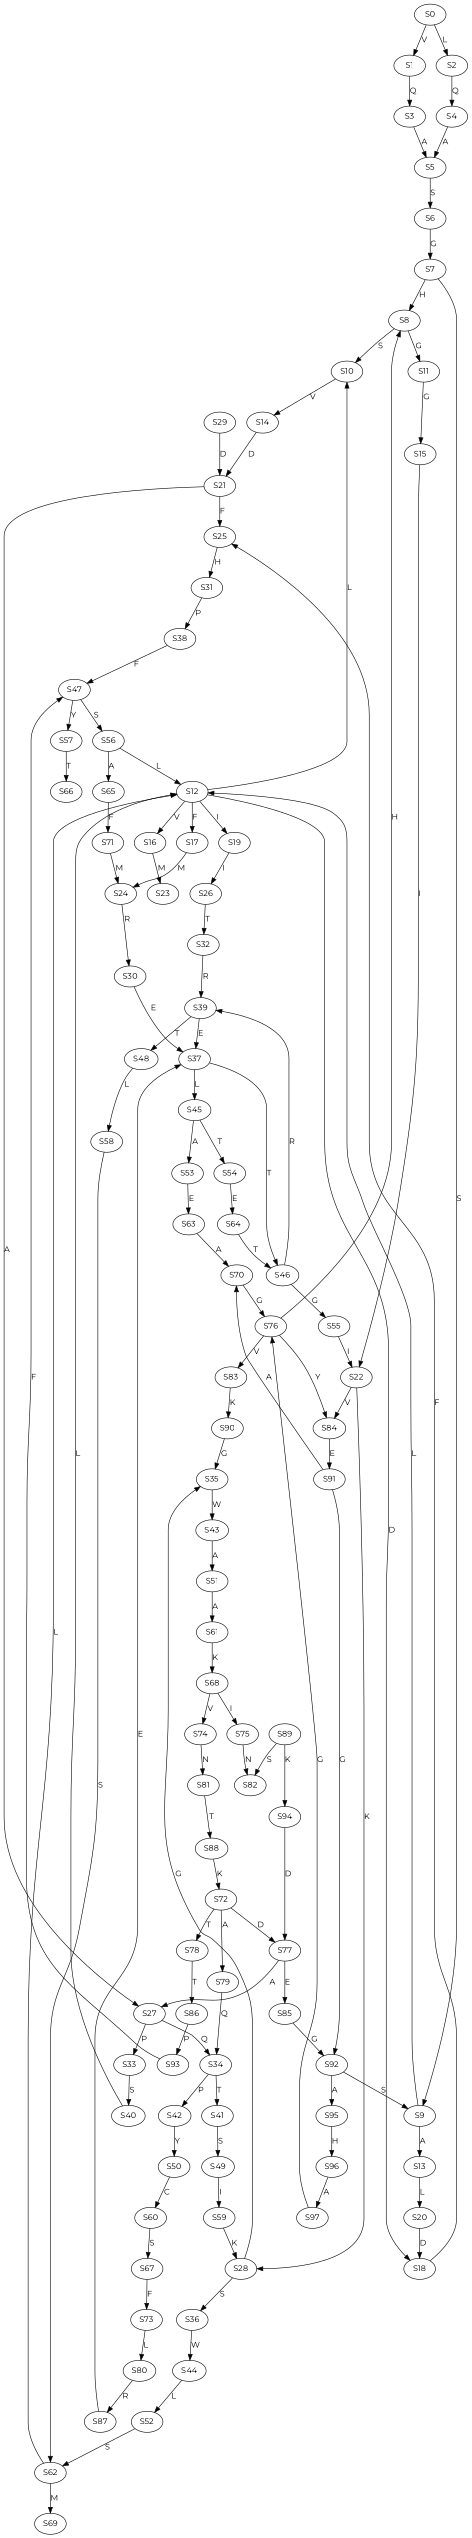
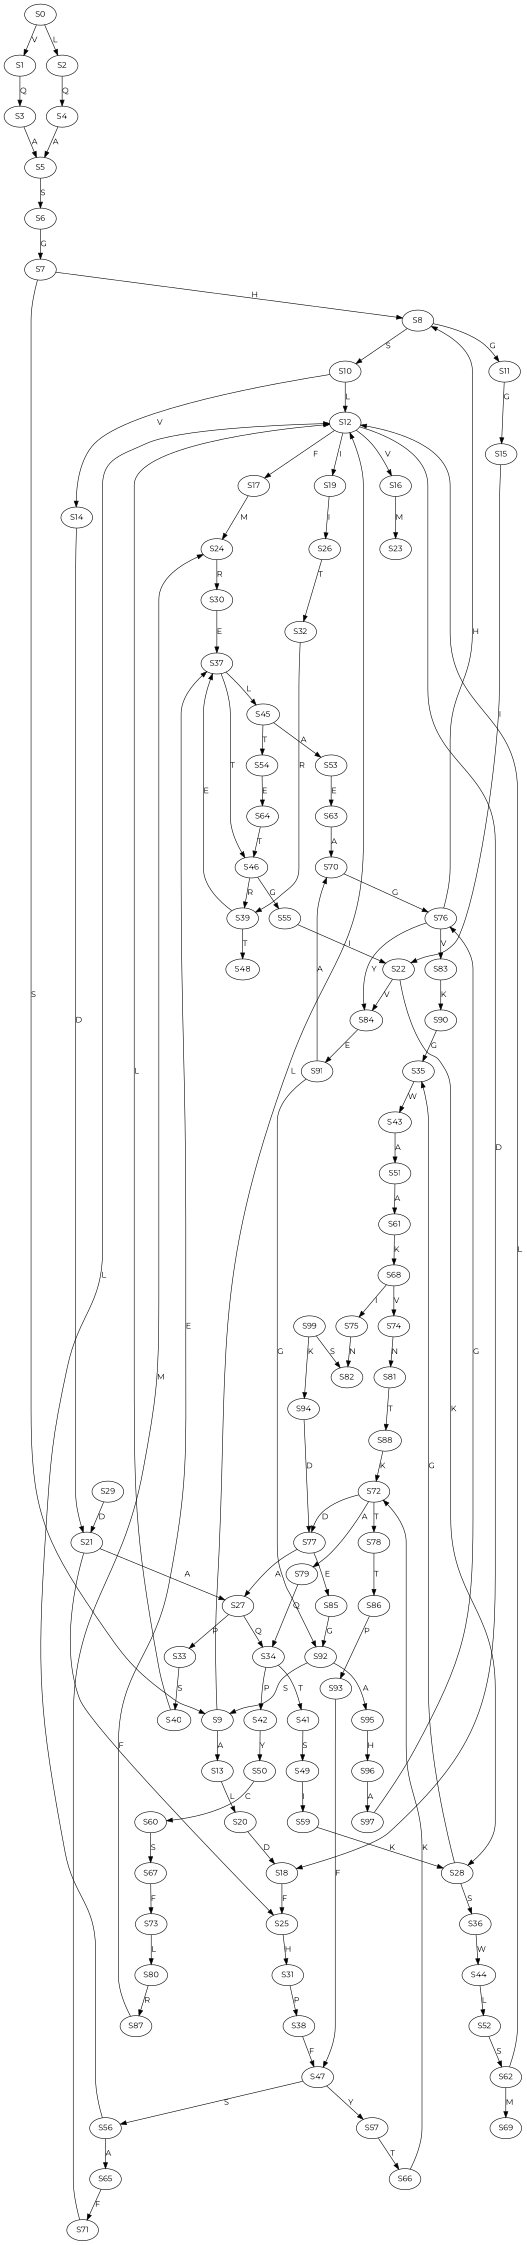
(347, 654) -> (345, 394)
(107, 1142) -> none
(285, 1734) -> (309, 1326)
none -> (421, 1834)
